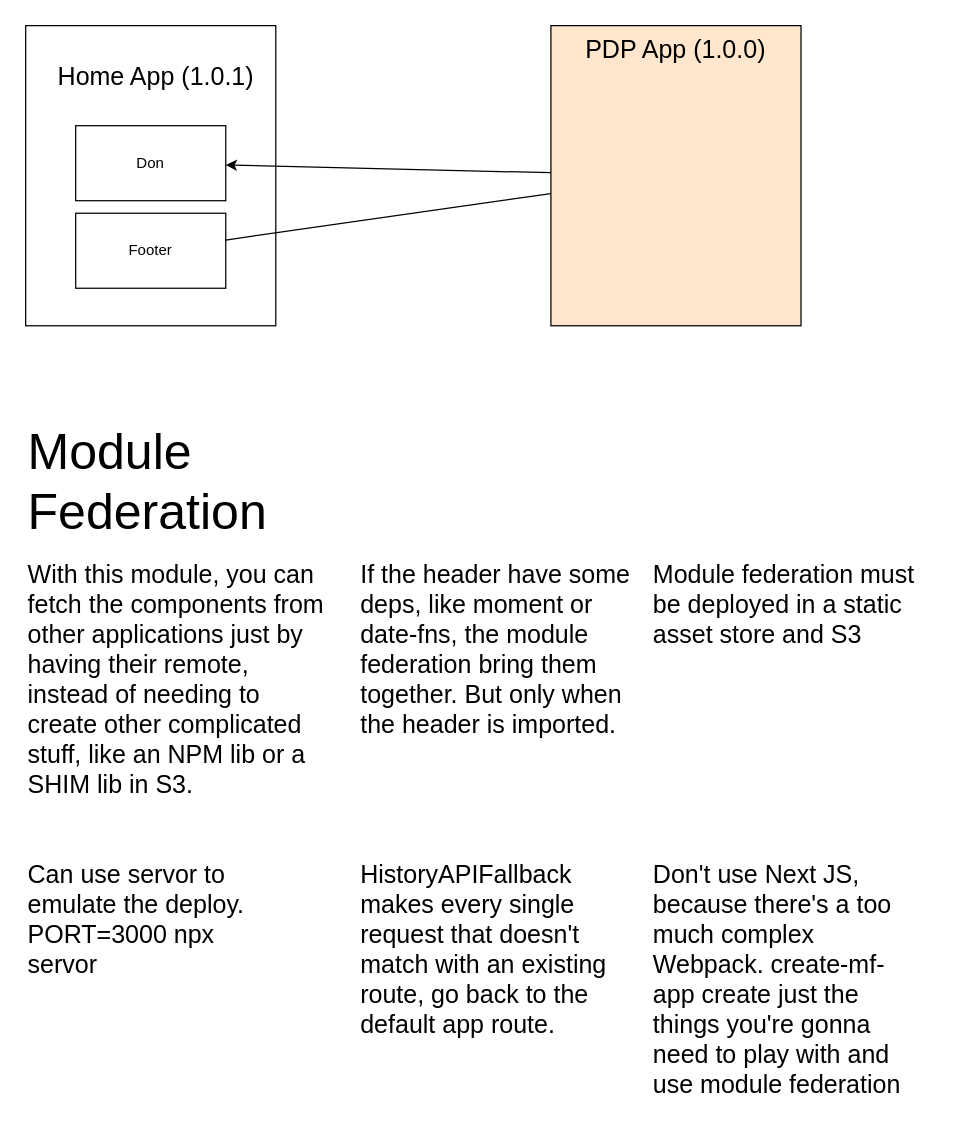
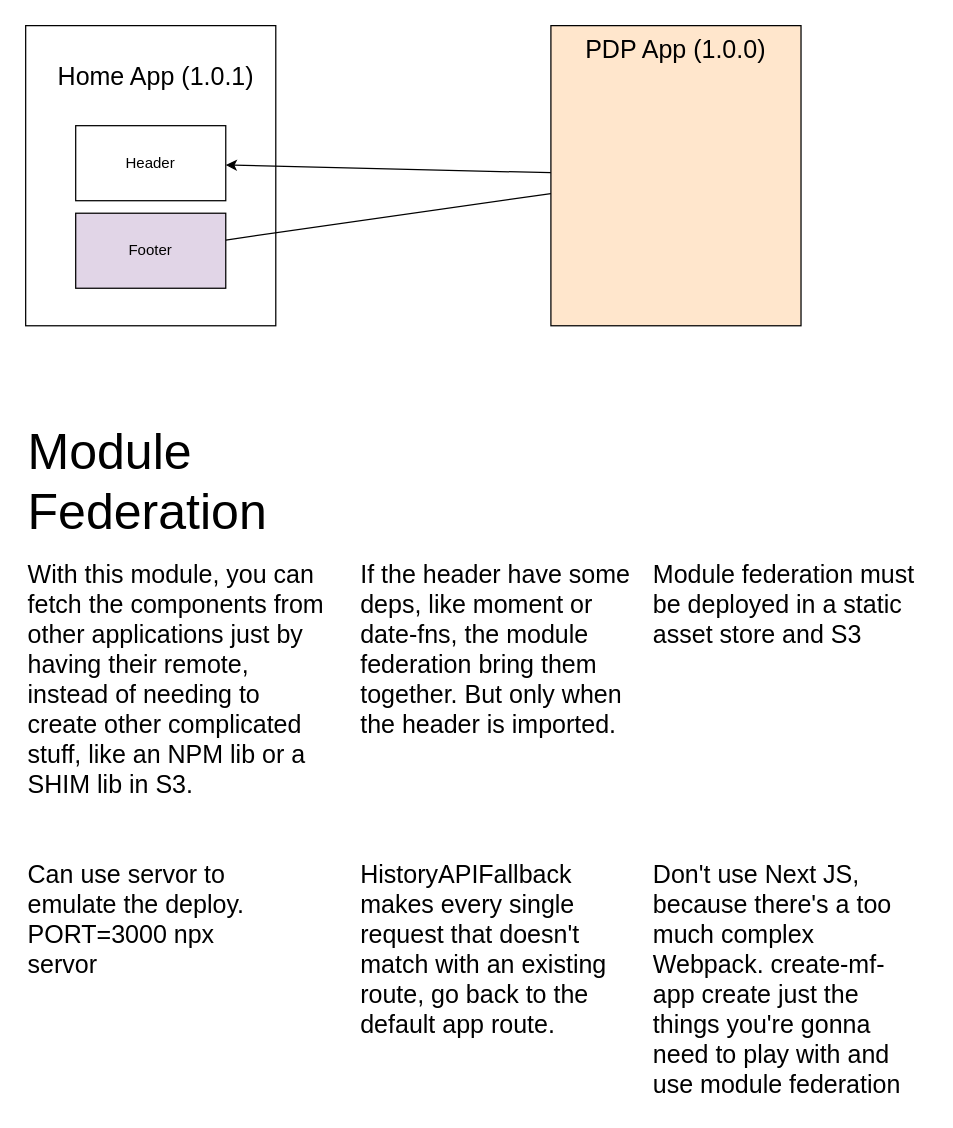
(151, 163) -> (151, 163)
(151, 251) -> (151, 251)
